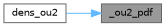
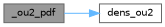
(79, 13) -> (77, 13)
